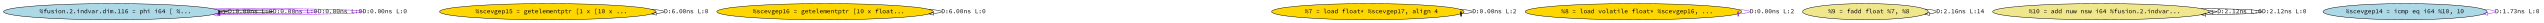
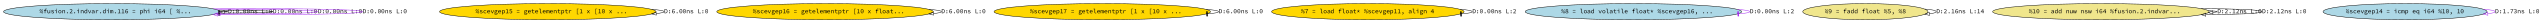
none -> (1102, 12)
(1368, 12) -> (1368, 12)
(1633, 12) -> (1633, 12)
(1865, 12) -> (1865, 12)
